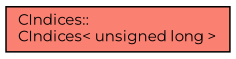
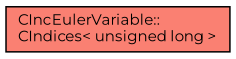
(118, 29) -> (118, 29)
